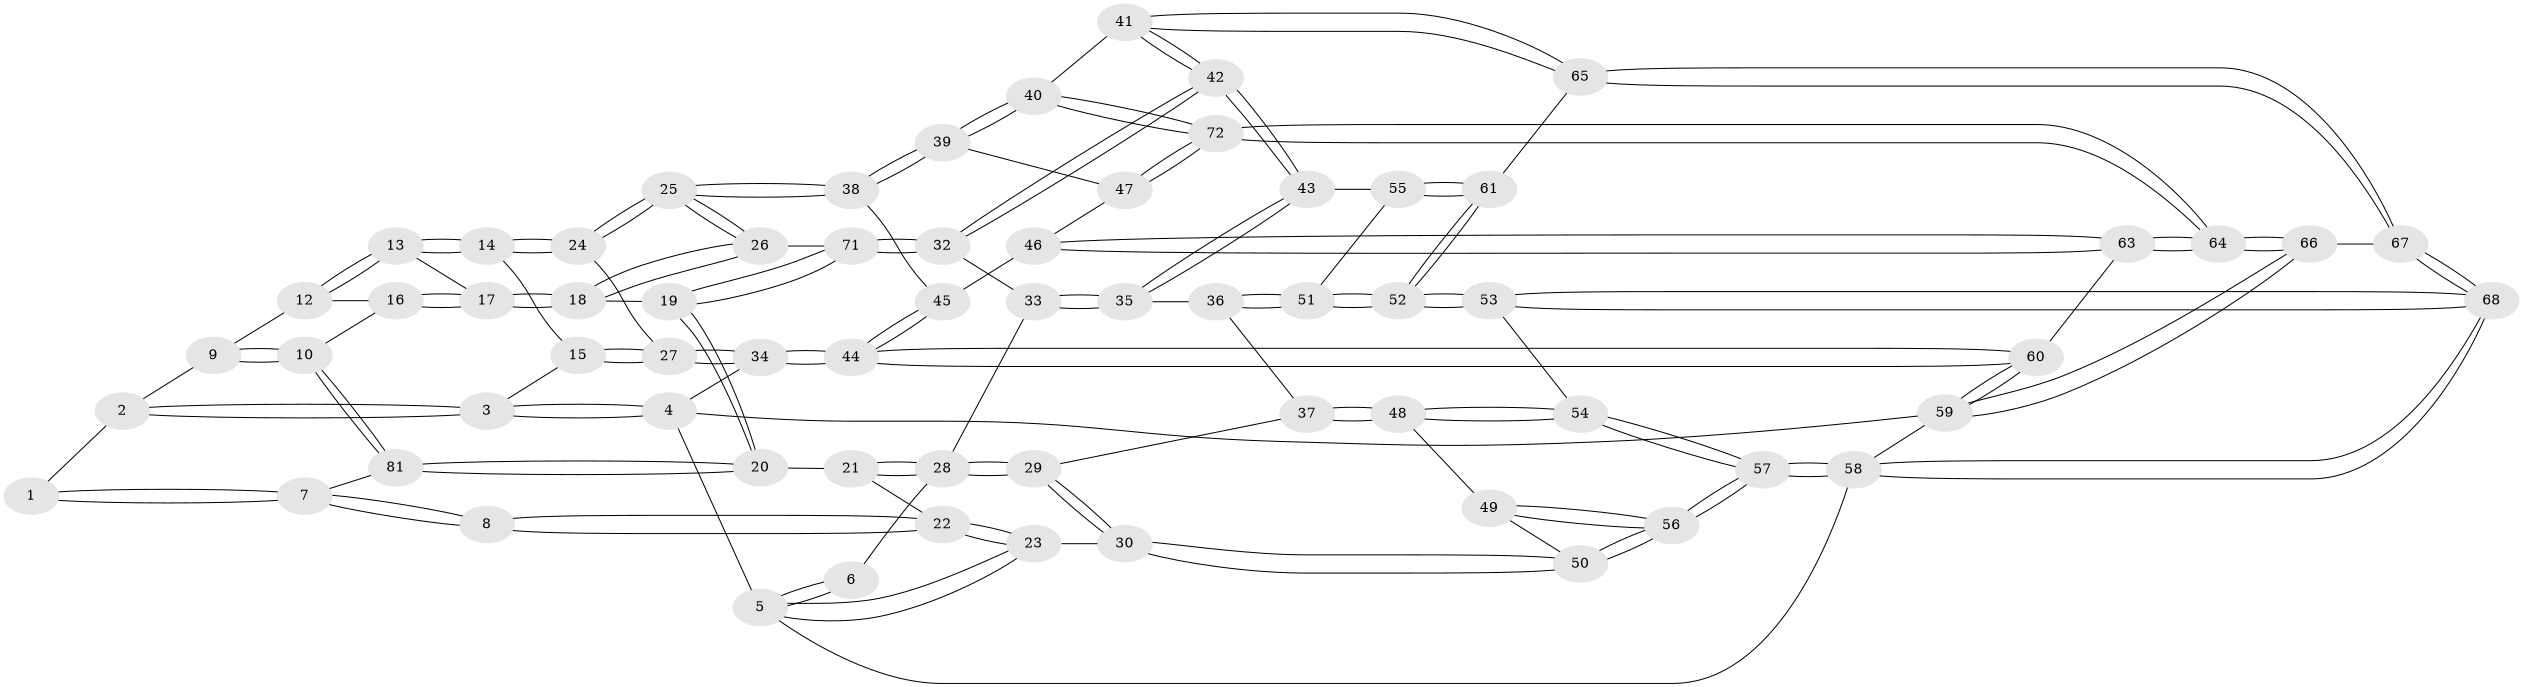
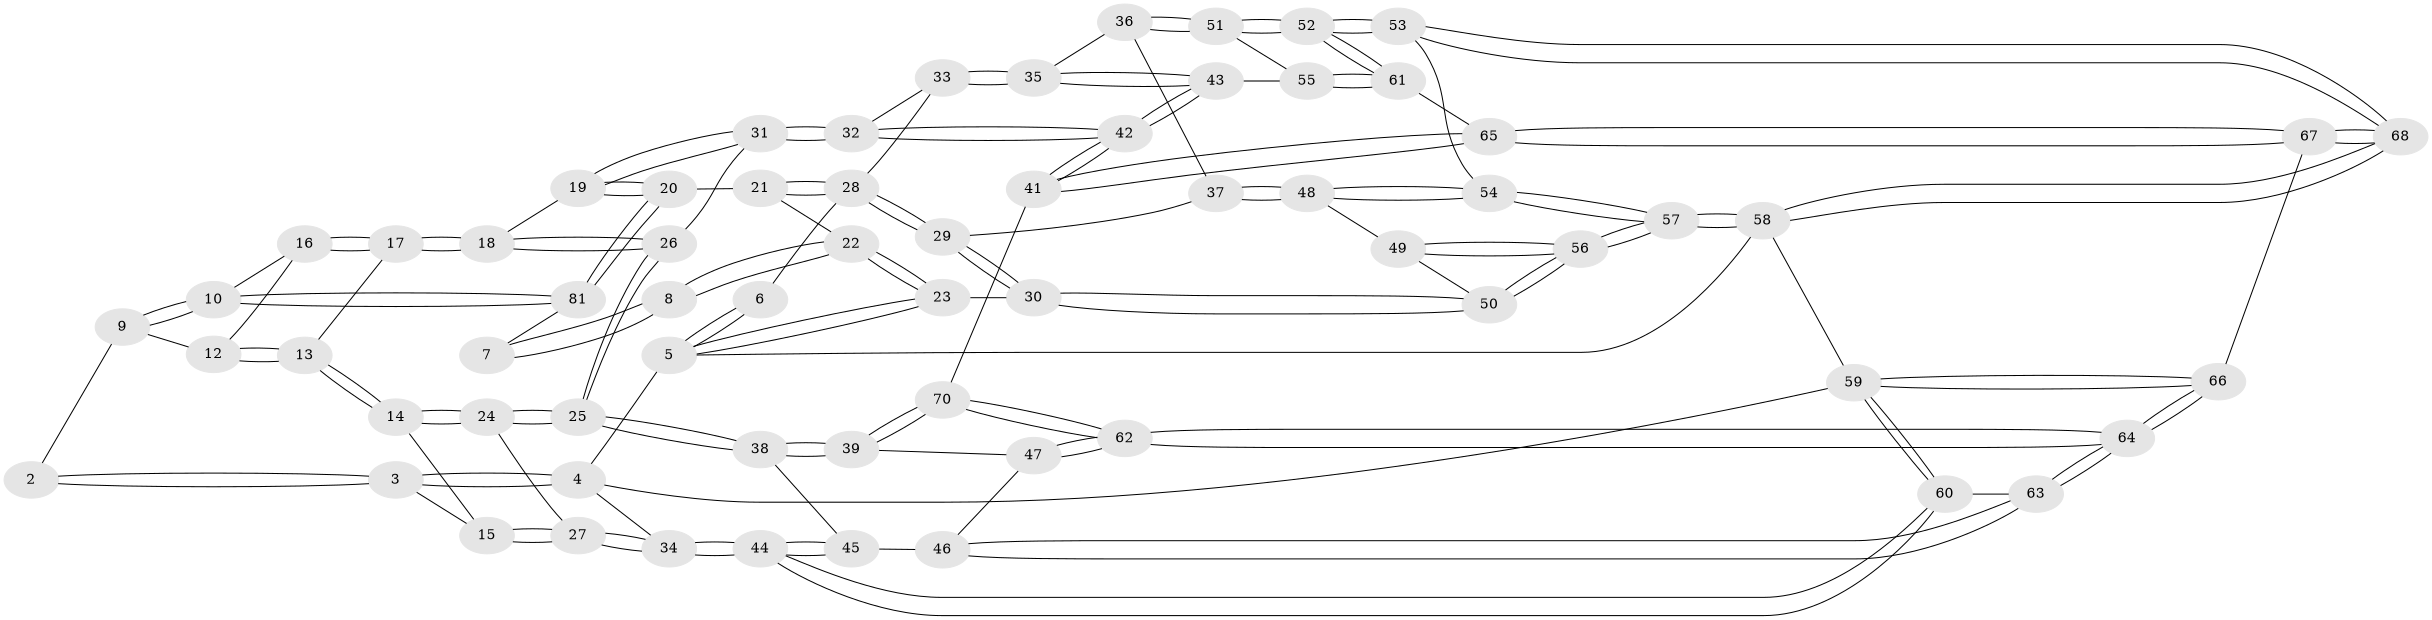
(1034, 96) -> (943, 400)
(1216, 134) -> (1125, 438)
(852, 246) -> (760, 134)
(31, 496) -> none
